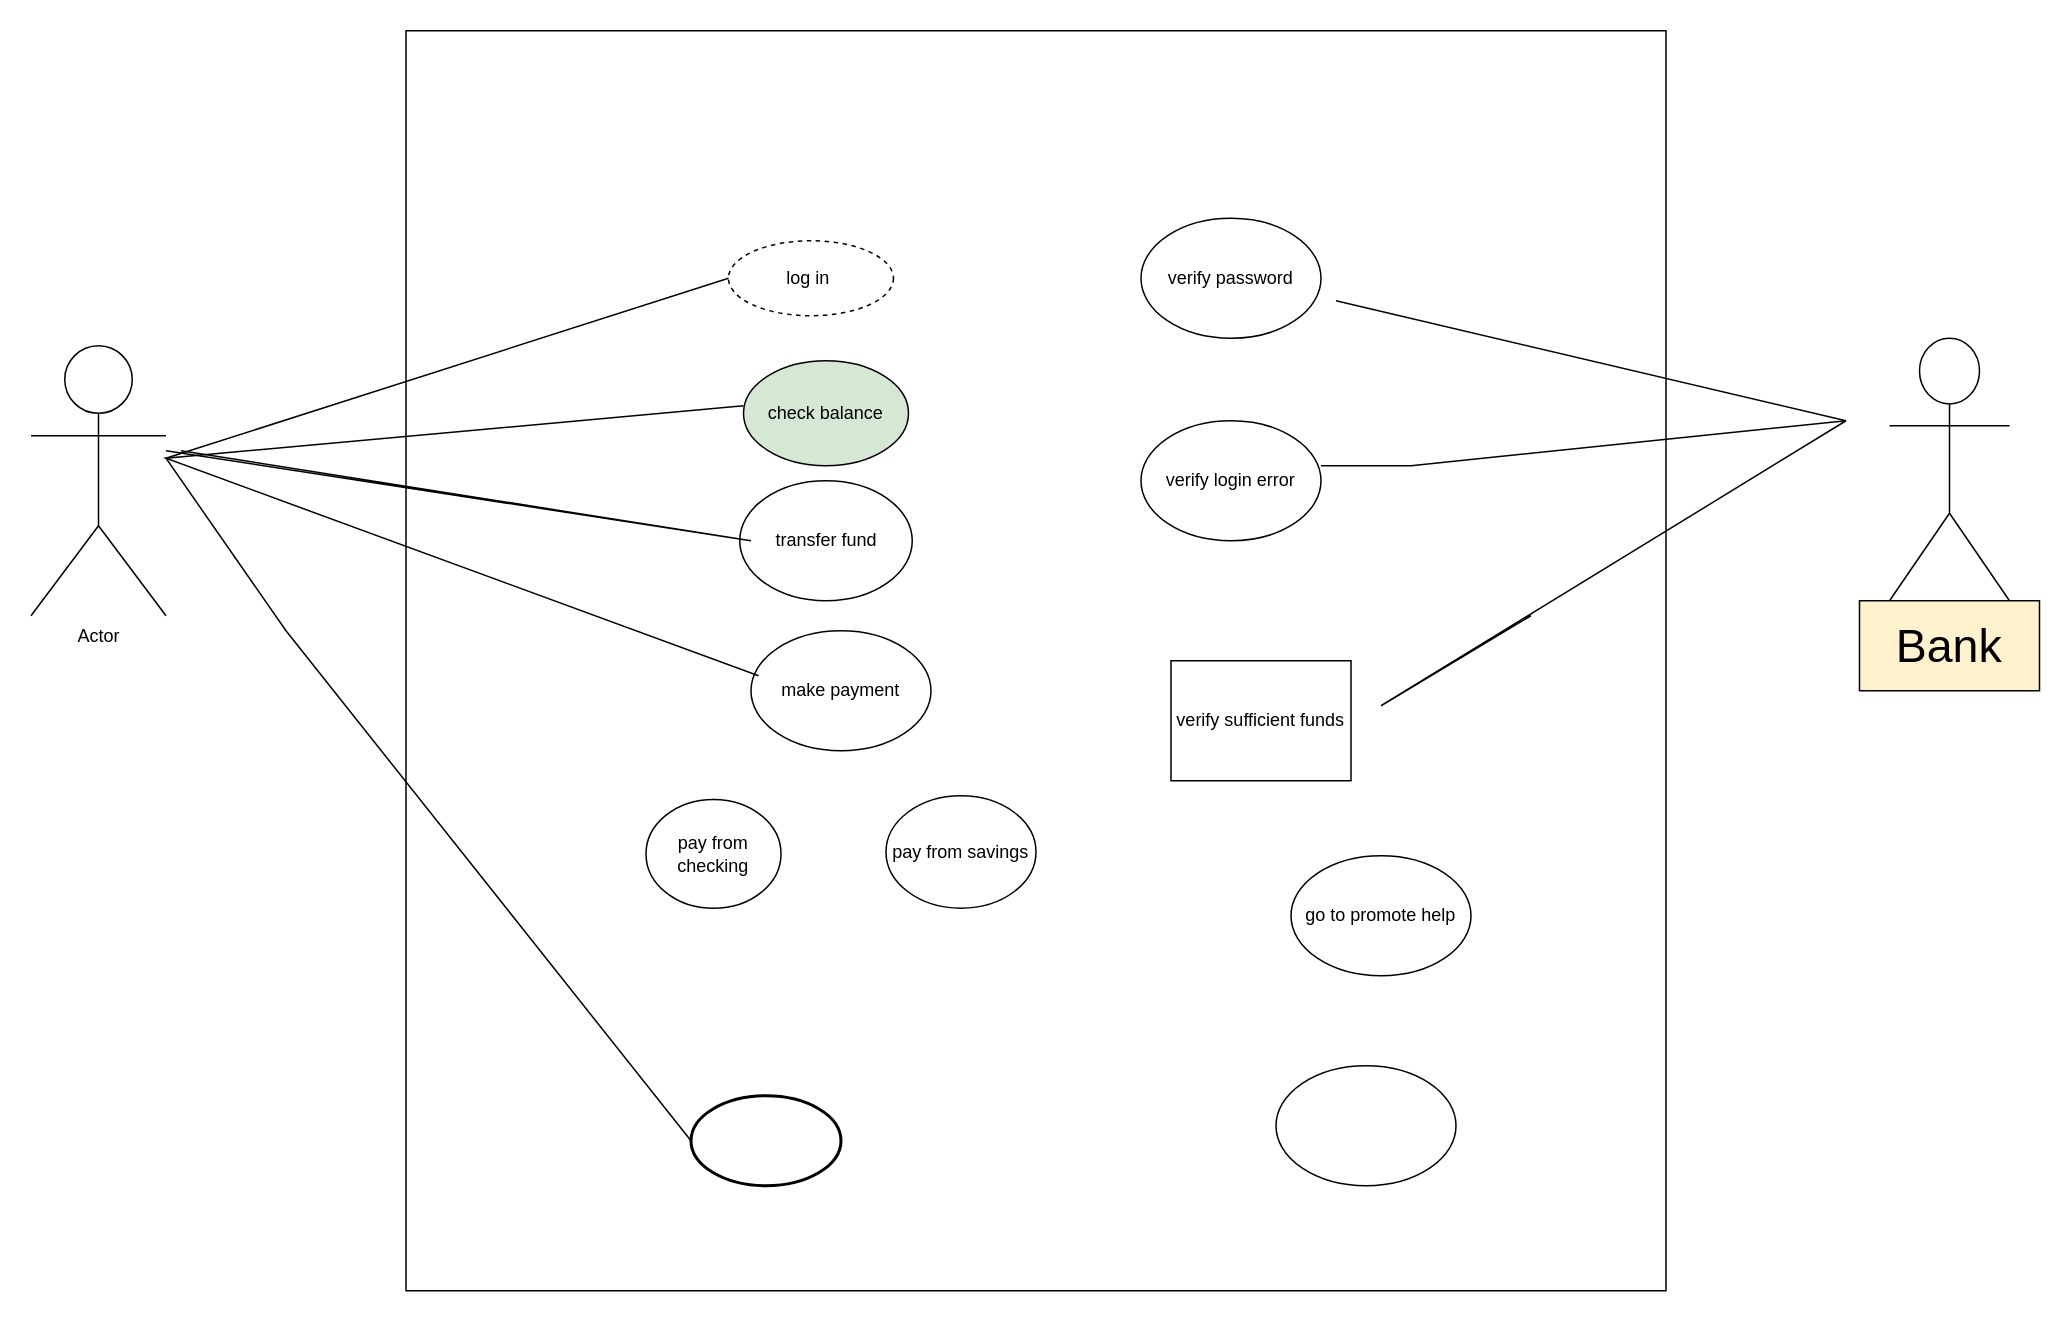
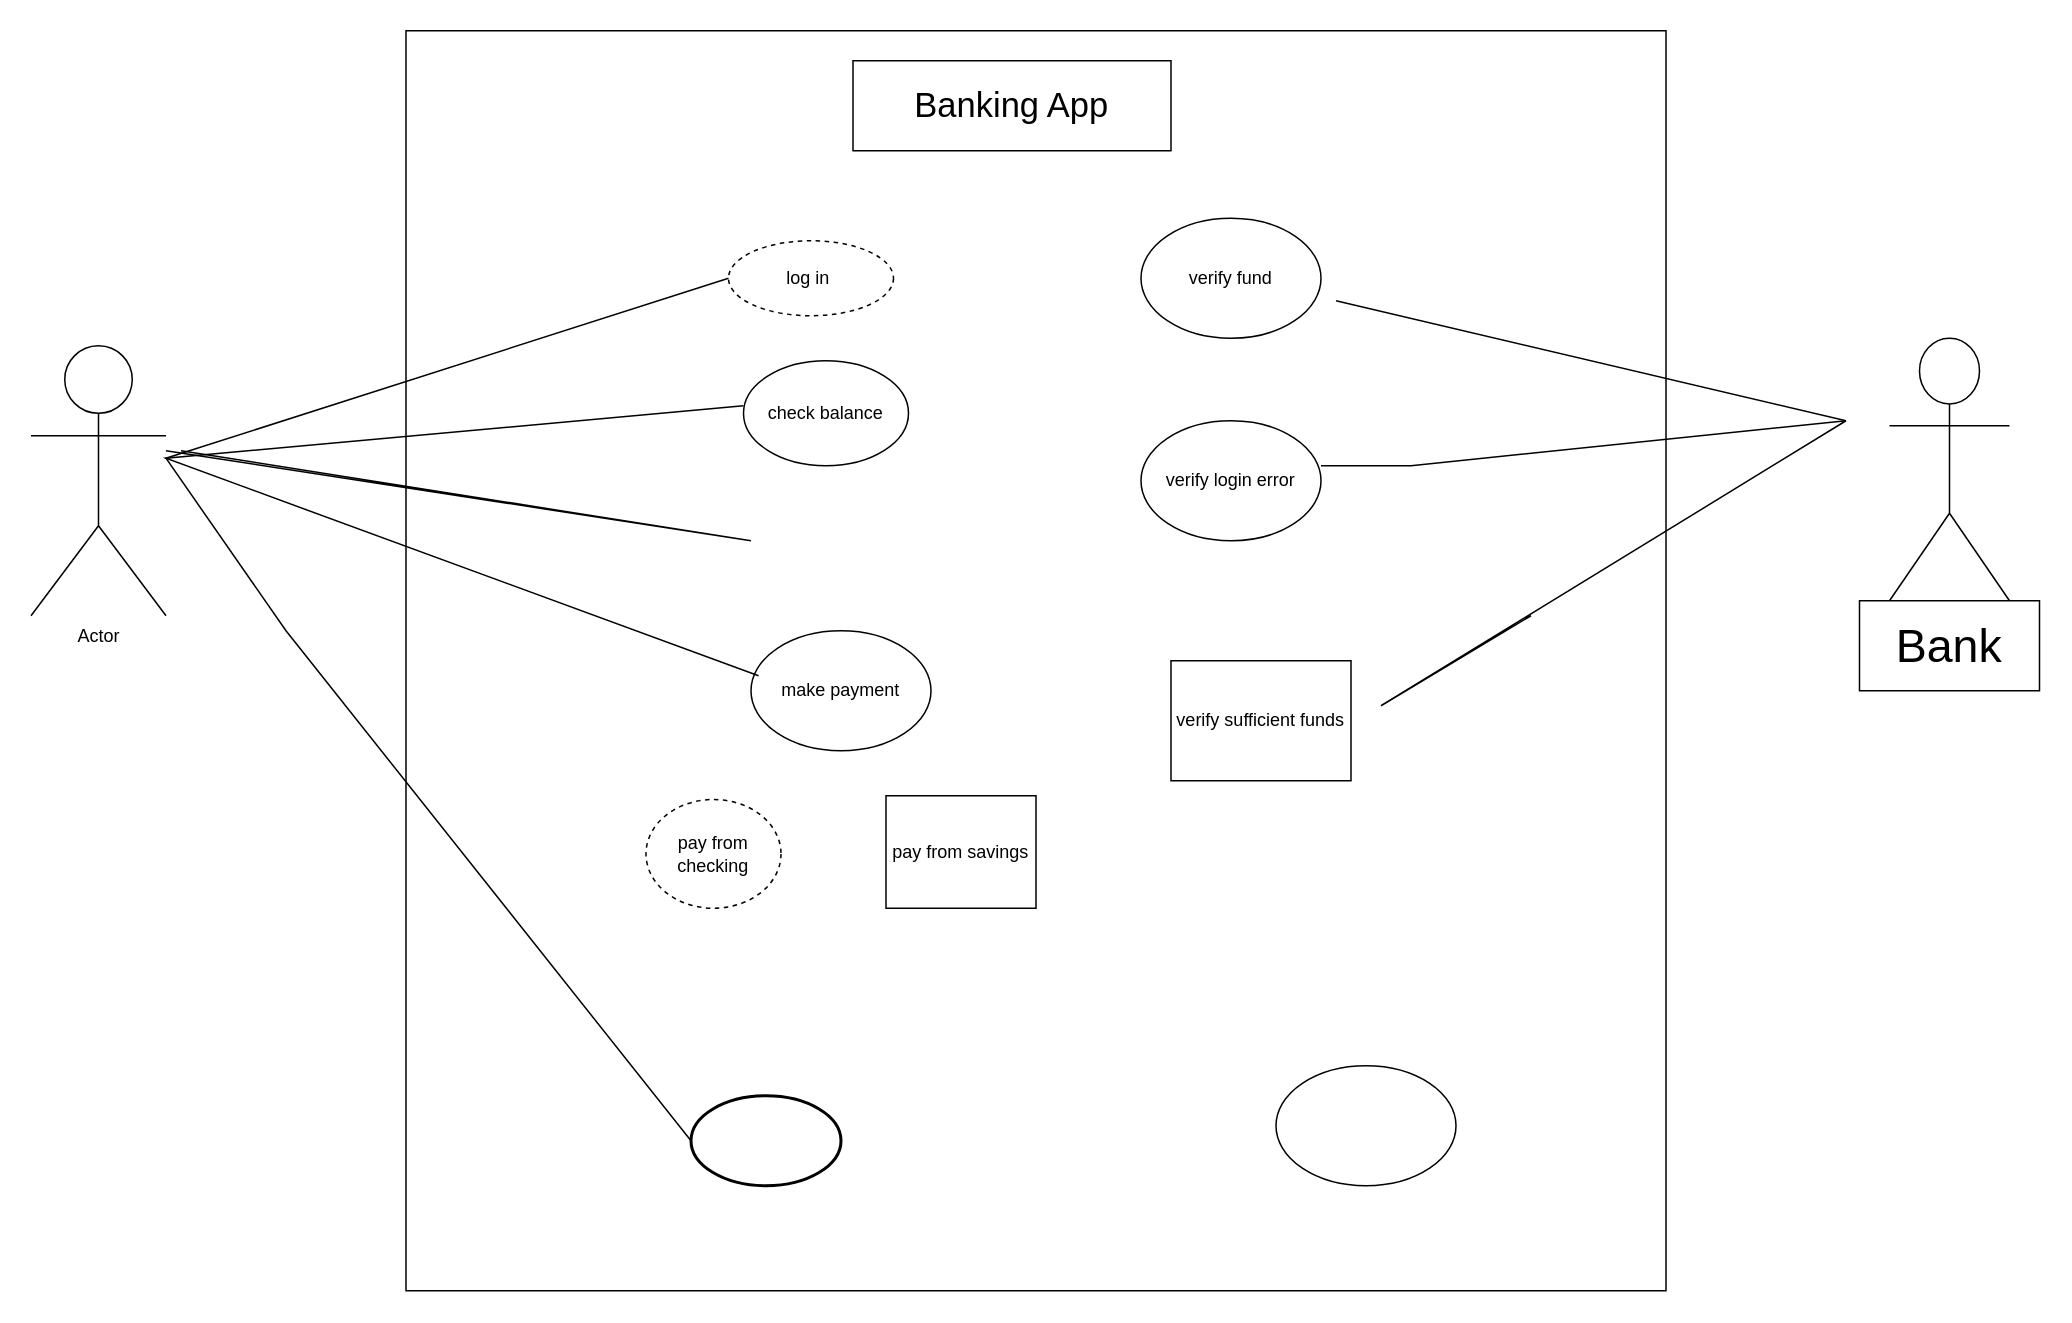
none -> (1012, 106)
(1231, 278) -> (1231, 278)
(826, 413) -> (826, 413)
(826, 541) -> none
(1949, 646) -> (1949, 646)
(961, 852) -> (961, 852)
(713, 854) -> (713, 854)
(1381, 916) -> none
